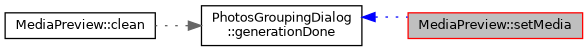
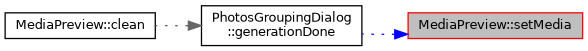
(391, 17) -> (378, 34)
